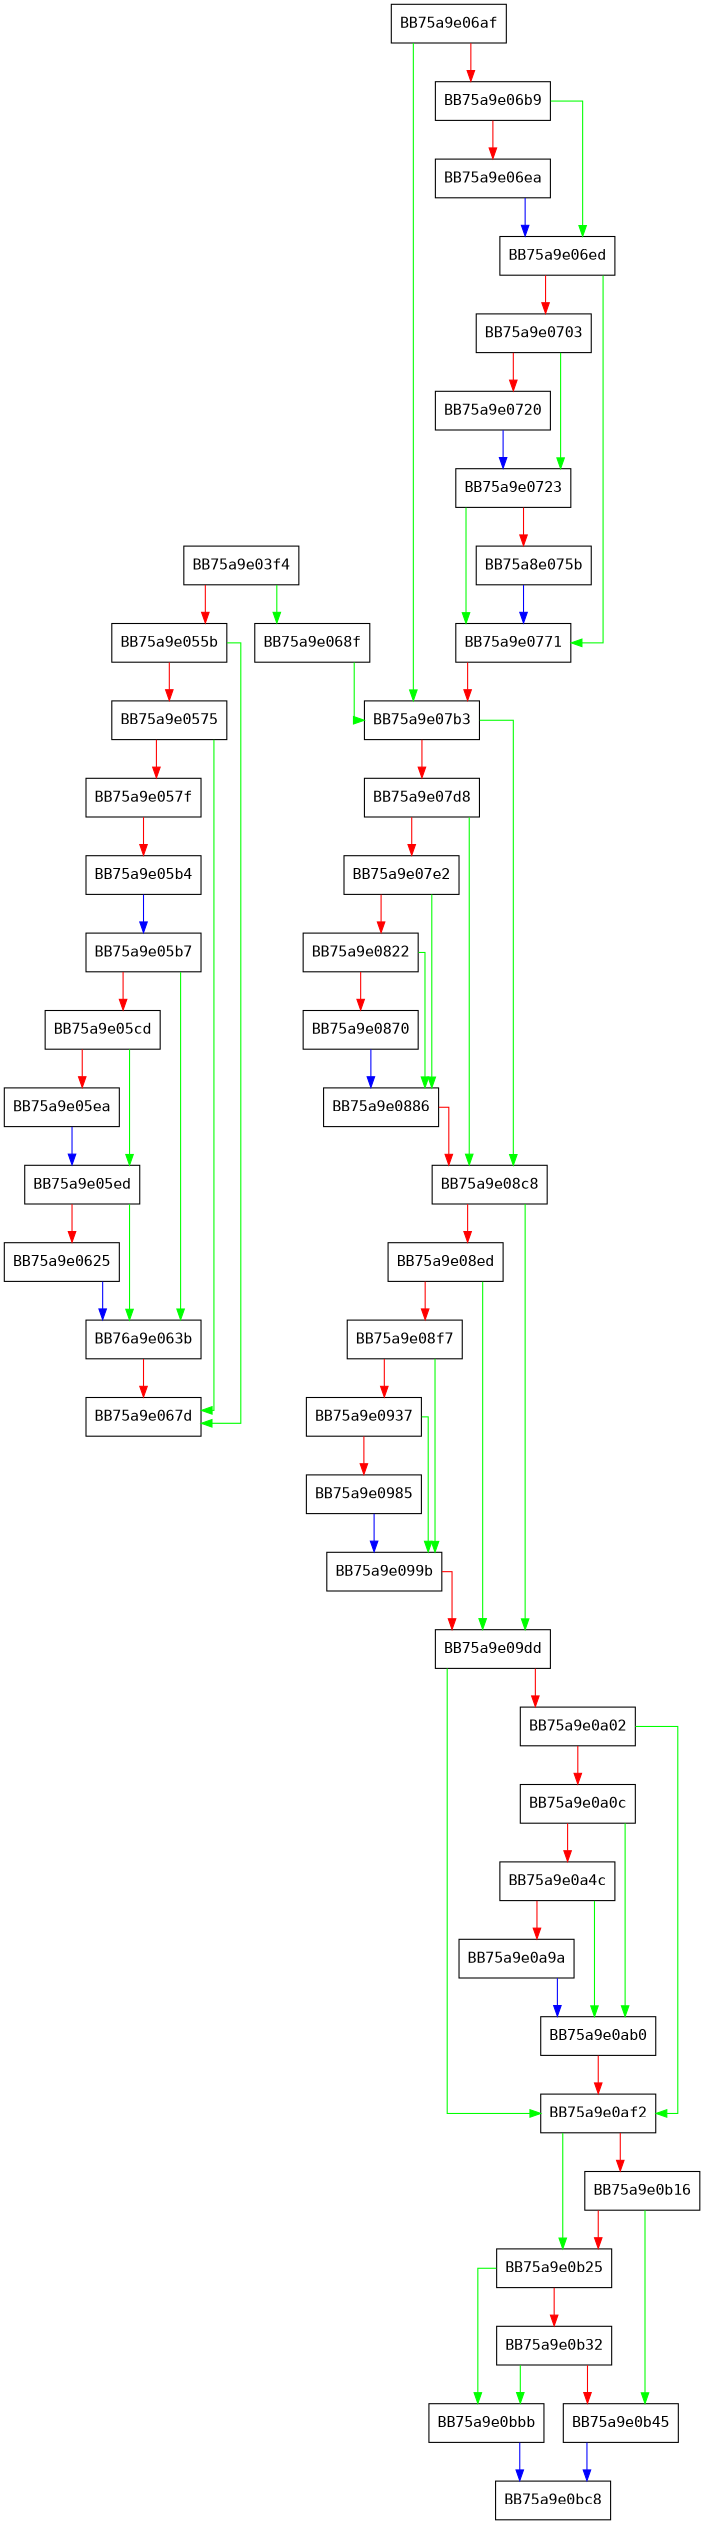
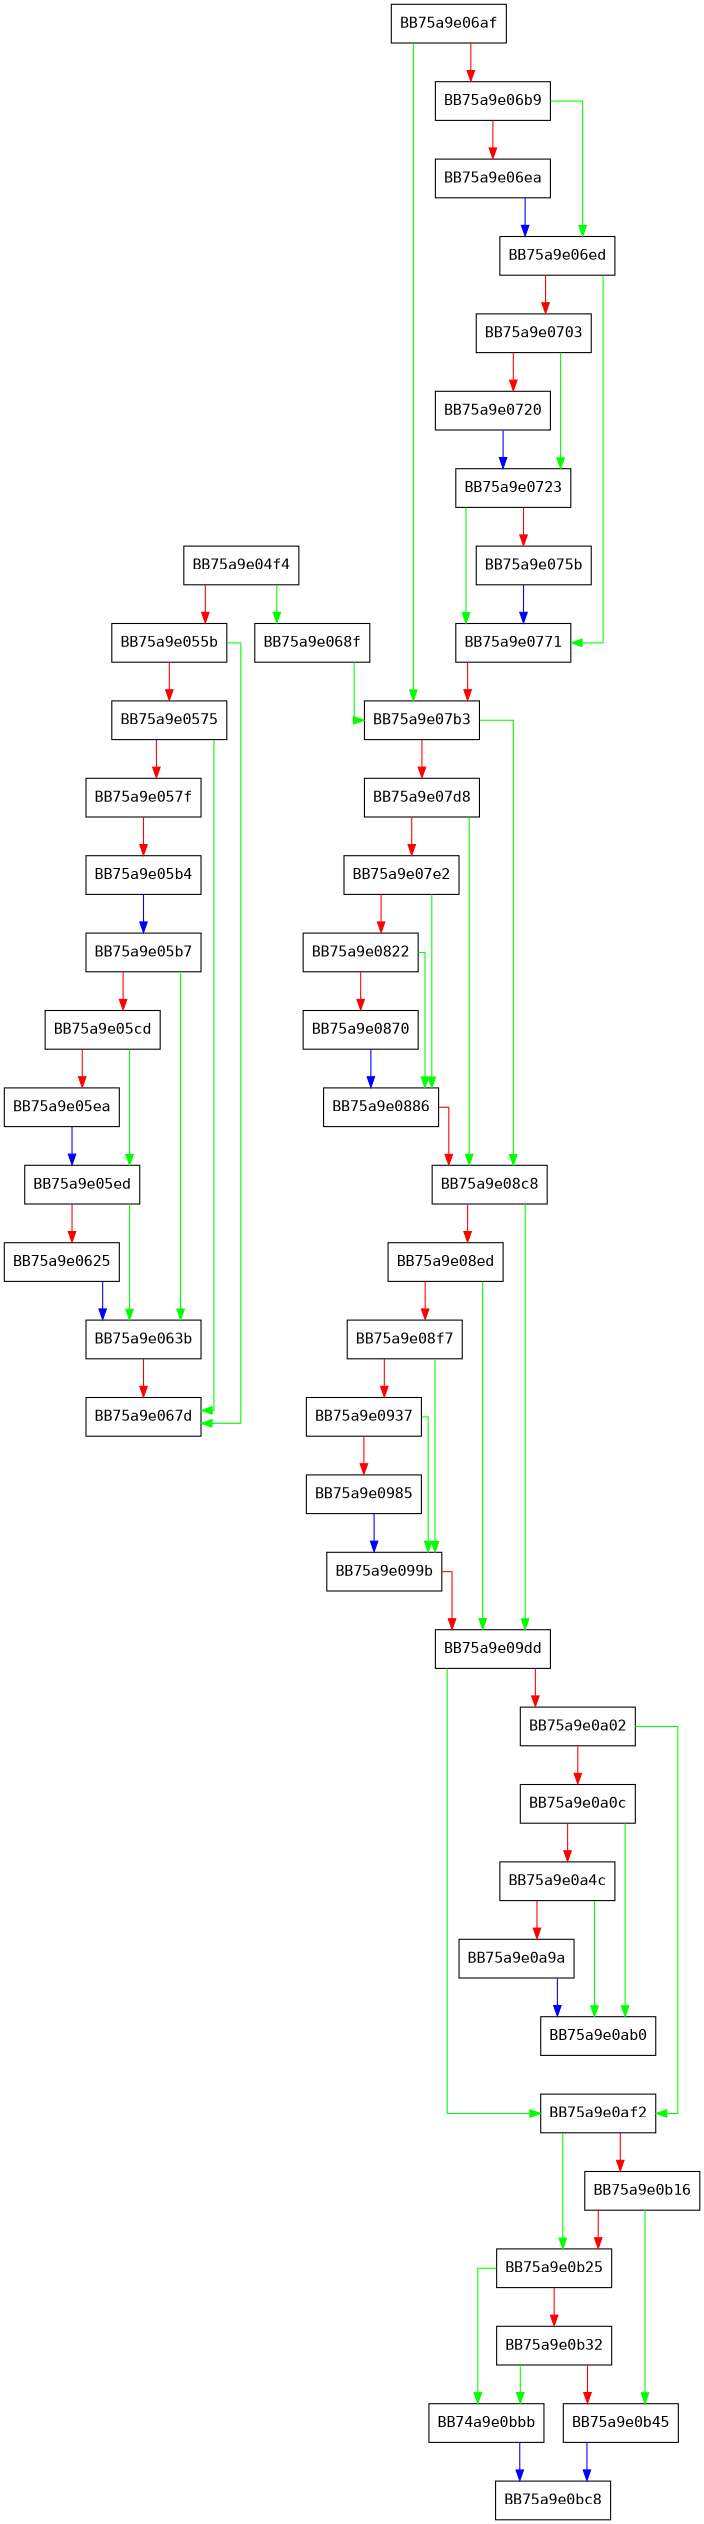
(241, 565) -> (241, 565)
(534, 565) -> (534, 565)
(144, 1339) -> (144, 1339)
(598, 2069) -> none
(486, 2423) -> (486, 2423)
